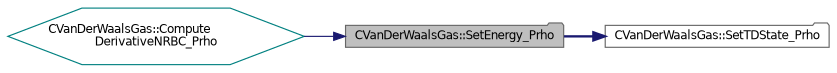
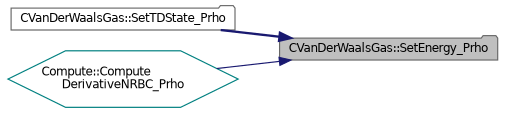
(156, 36) -> (123, 79)
(579, 36) -> (250, 33)
